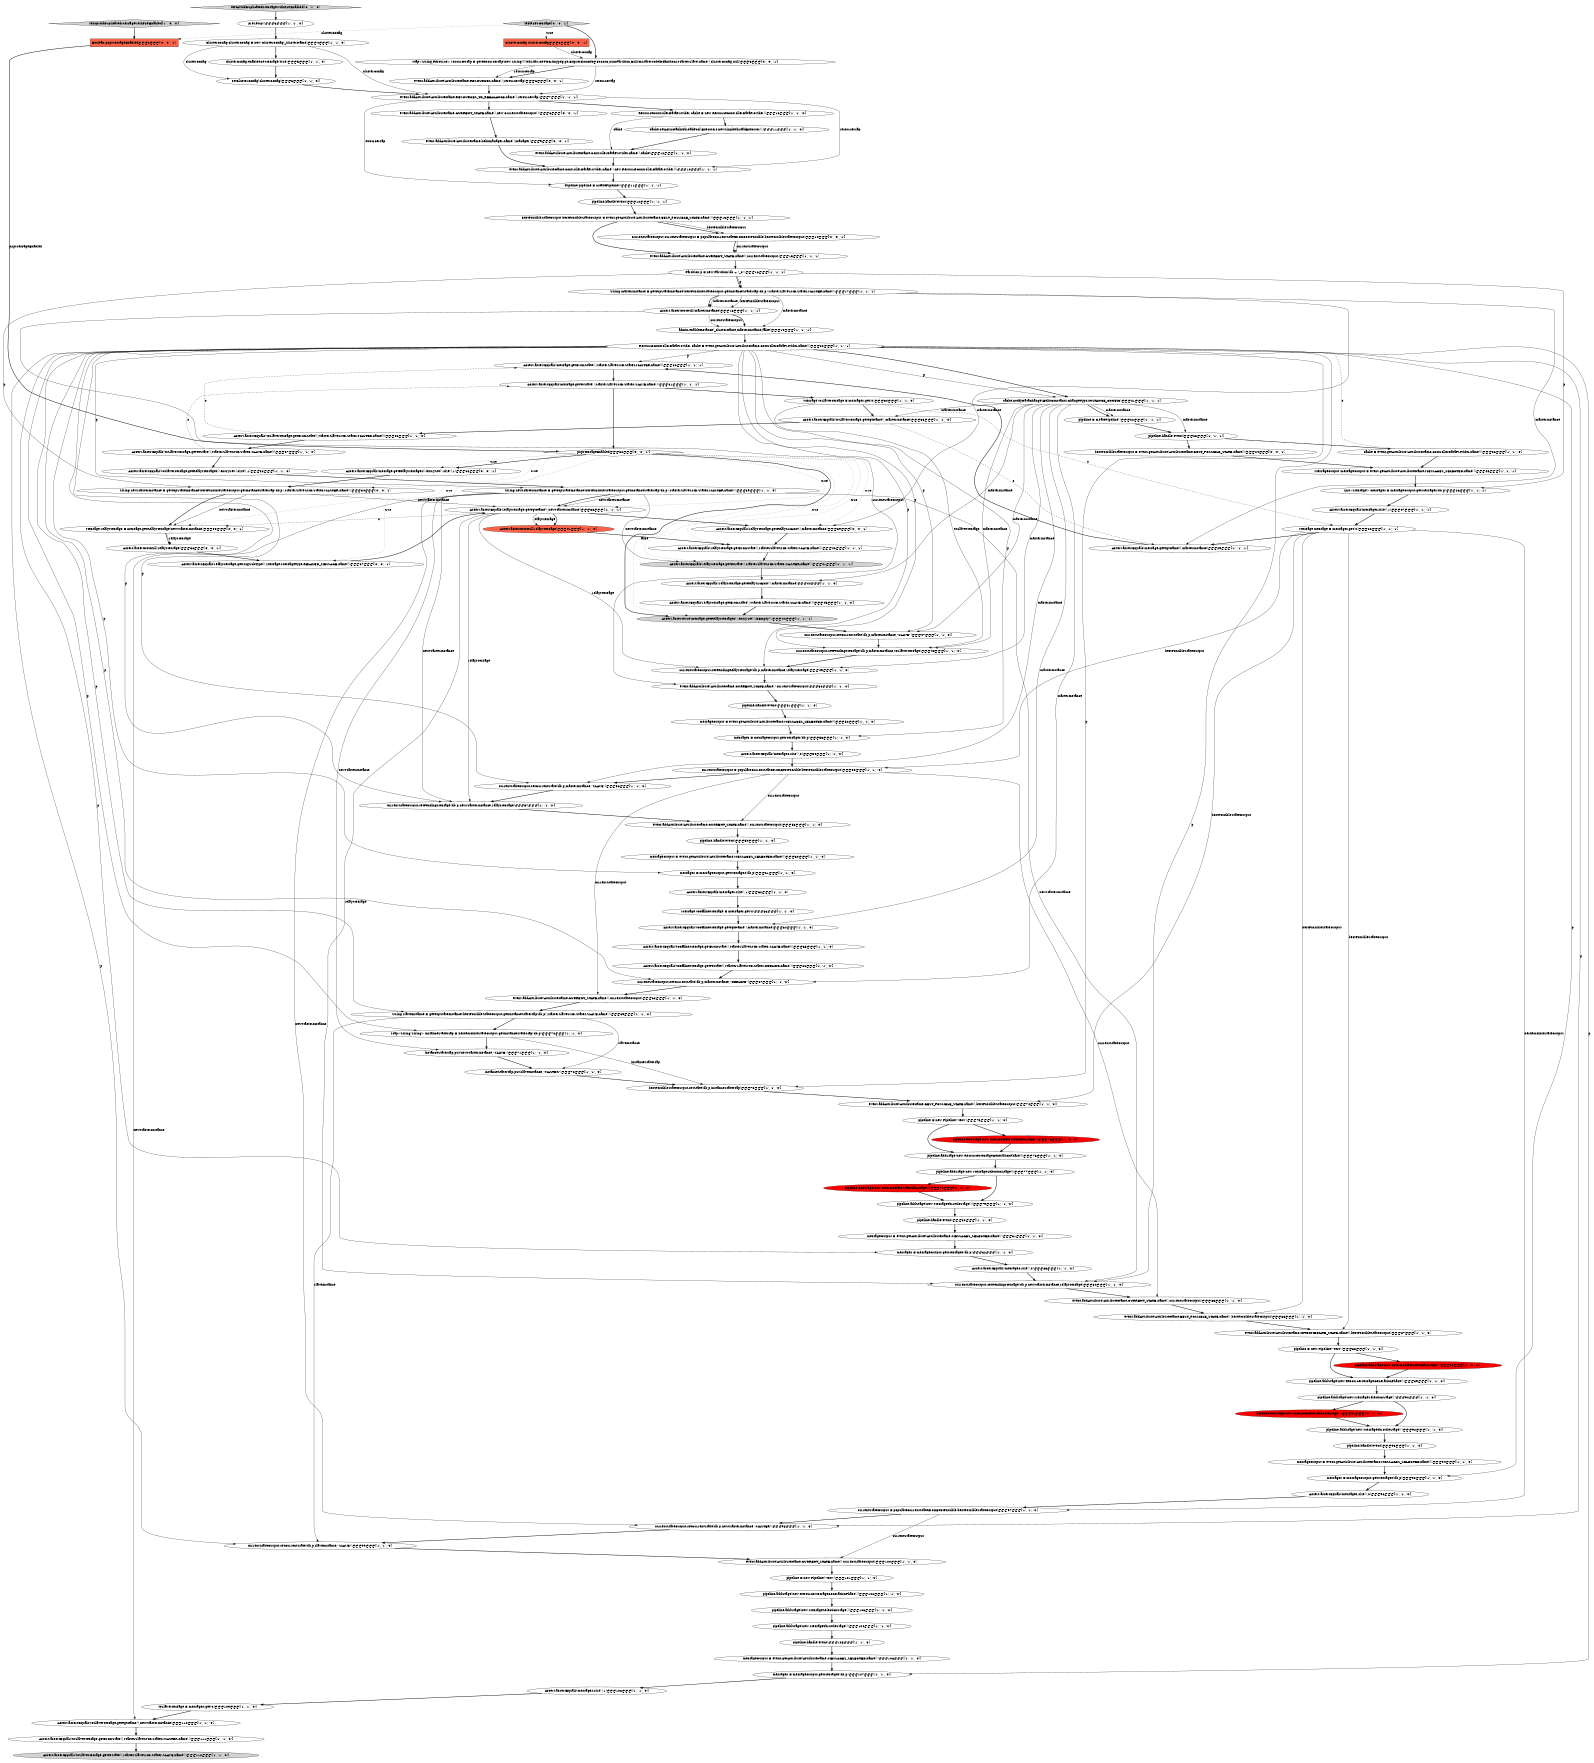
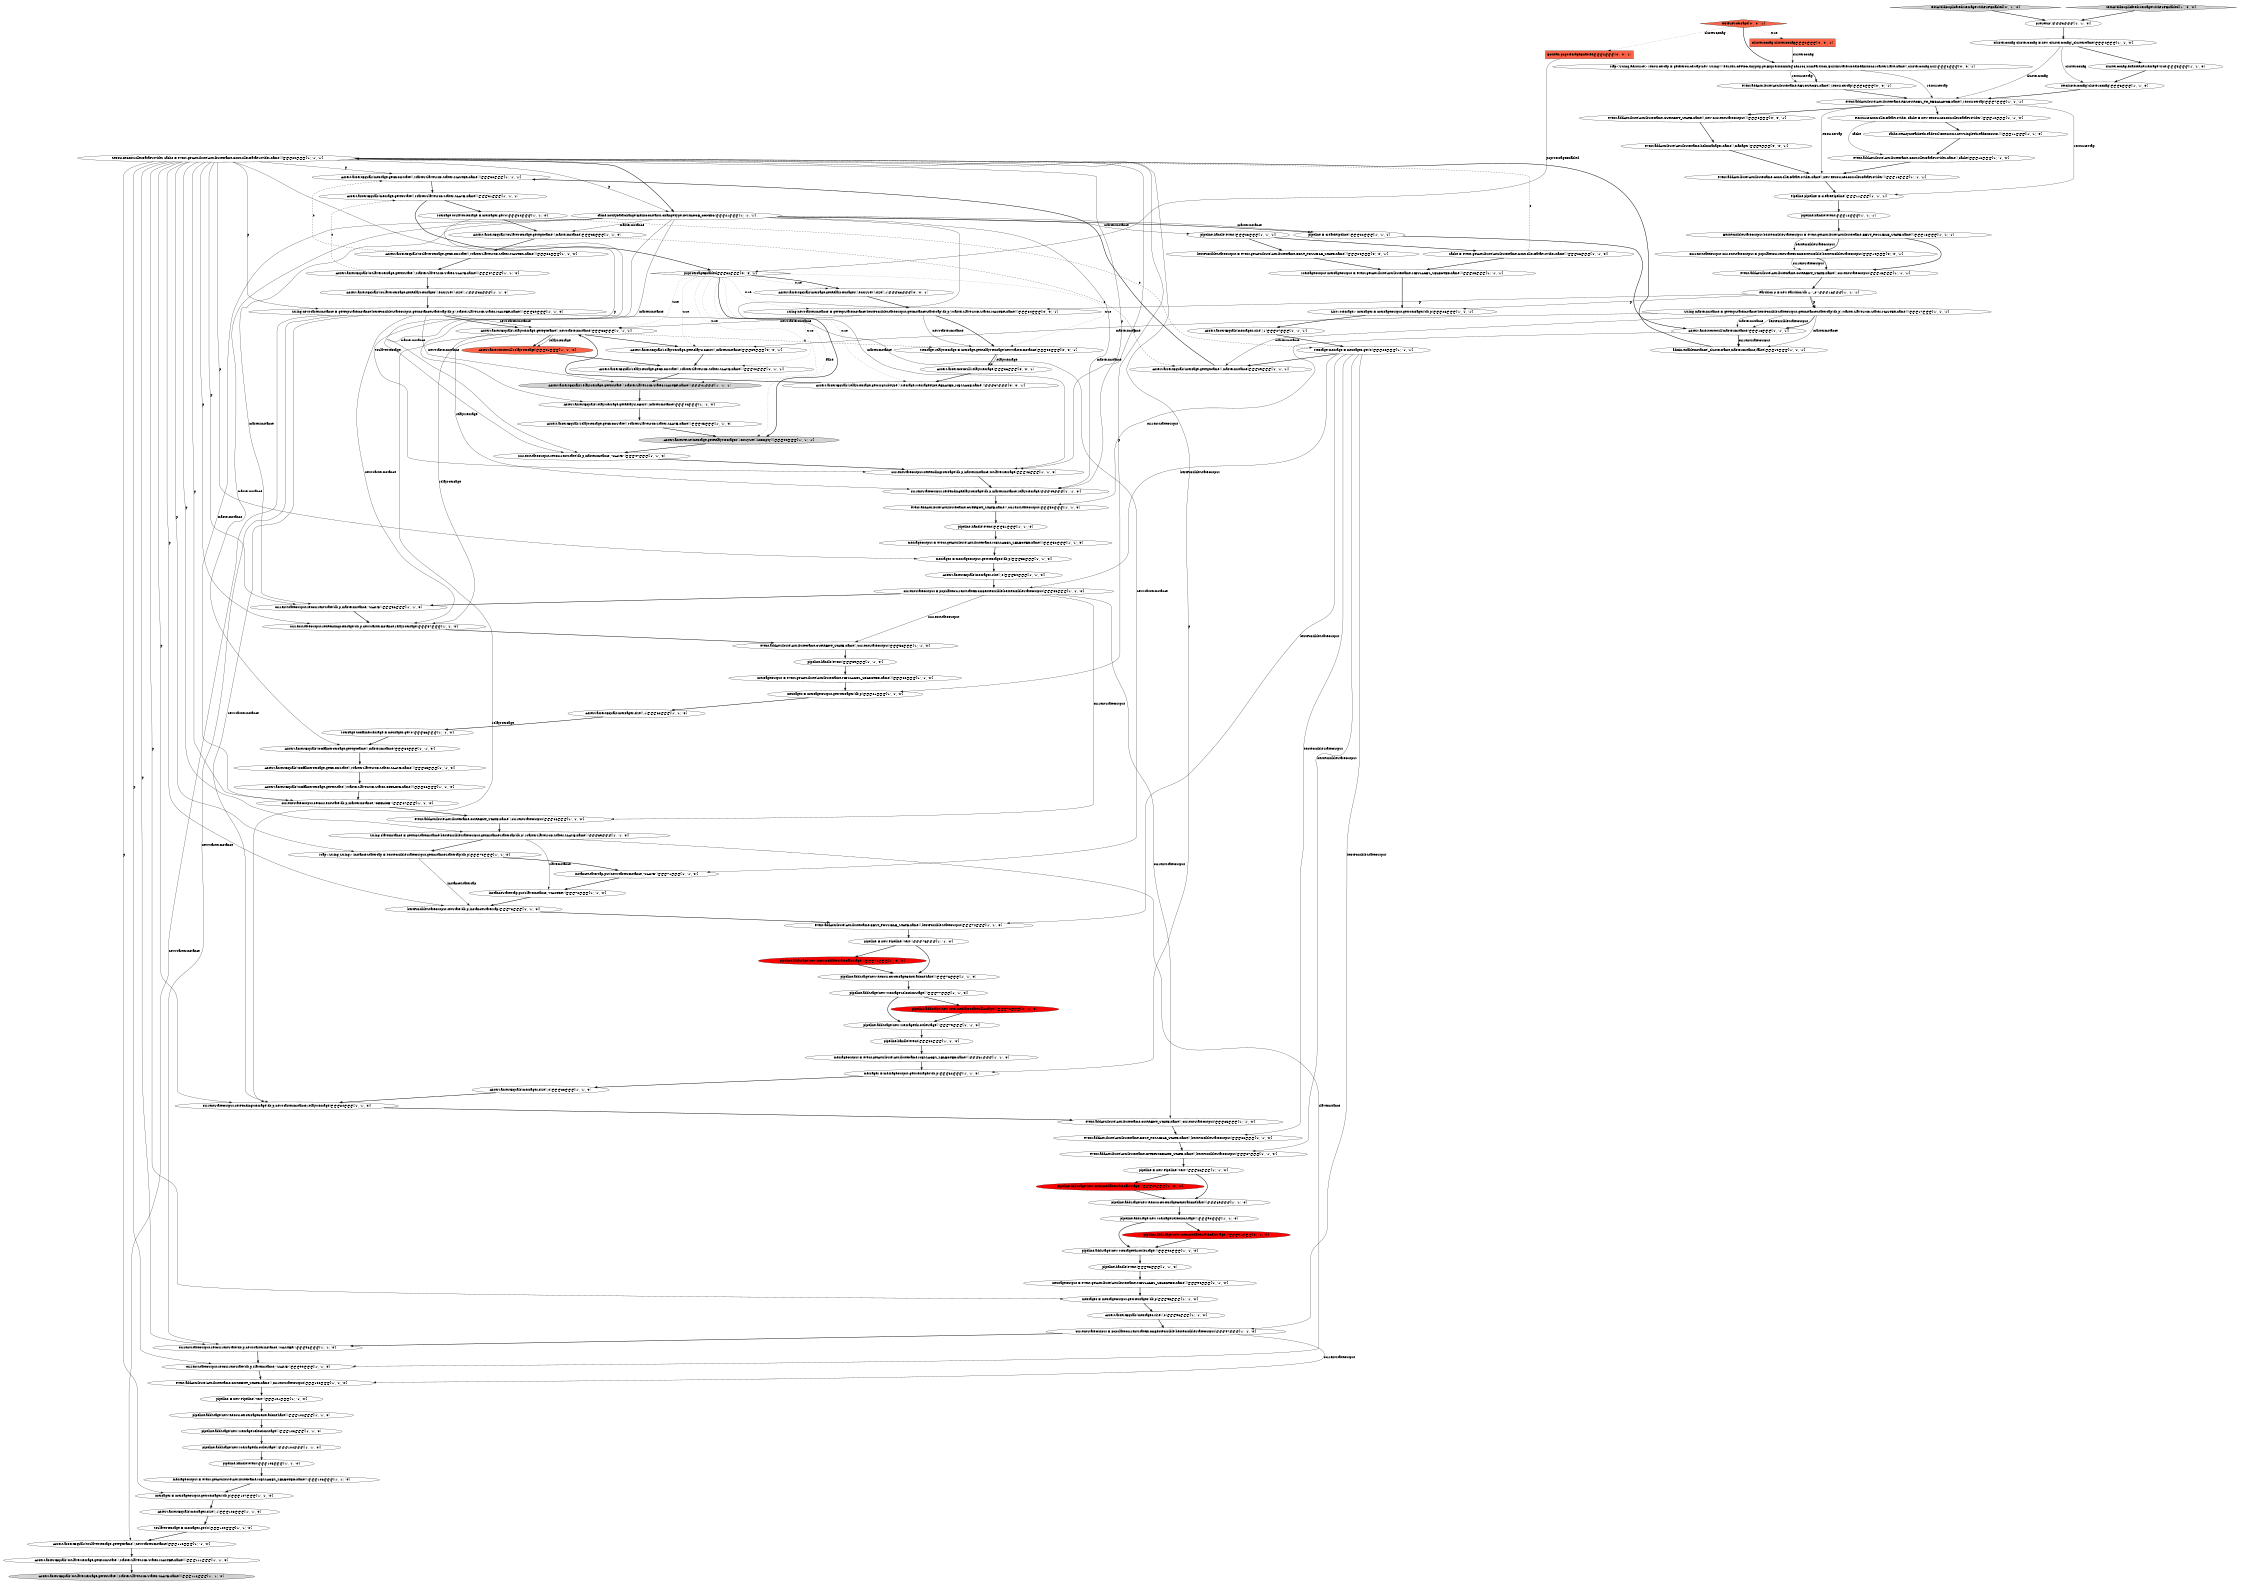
(546, 24) -> (1744, 24)
(134, 32) -> (2109, 15)
(83, 411) -> (1208, 200)
(1152, 428) -> (1578, 243)
